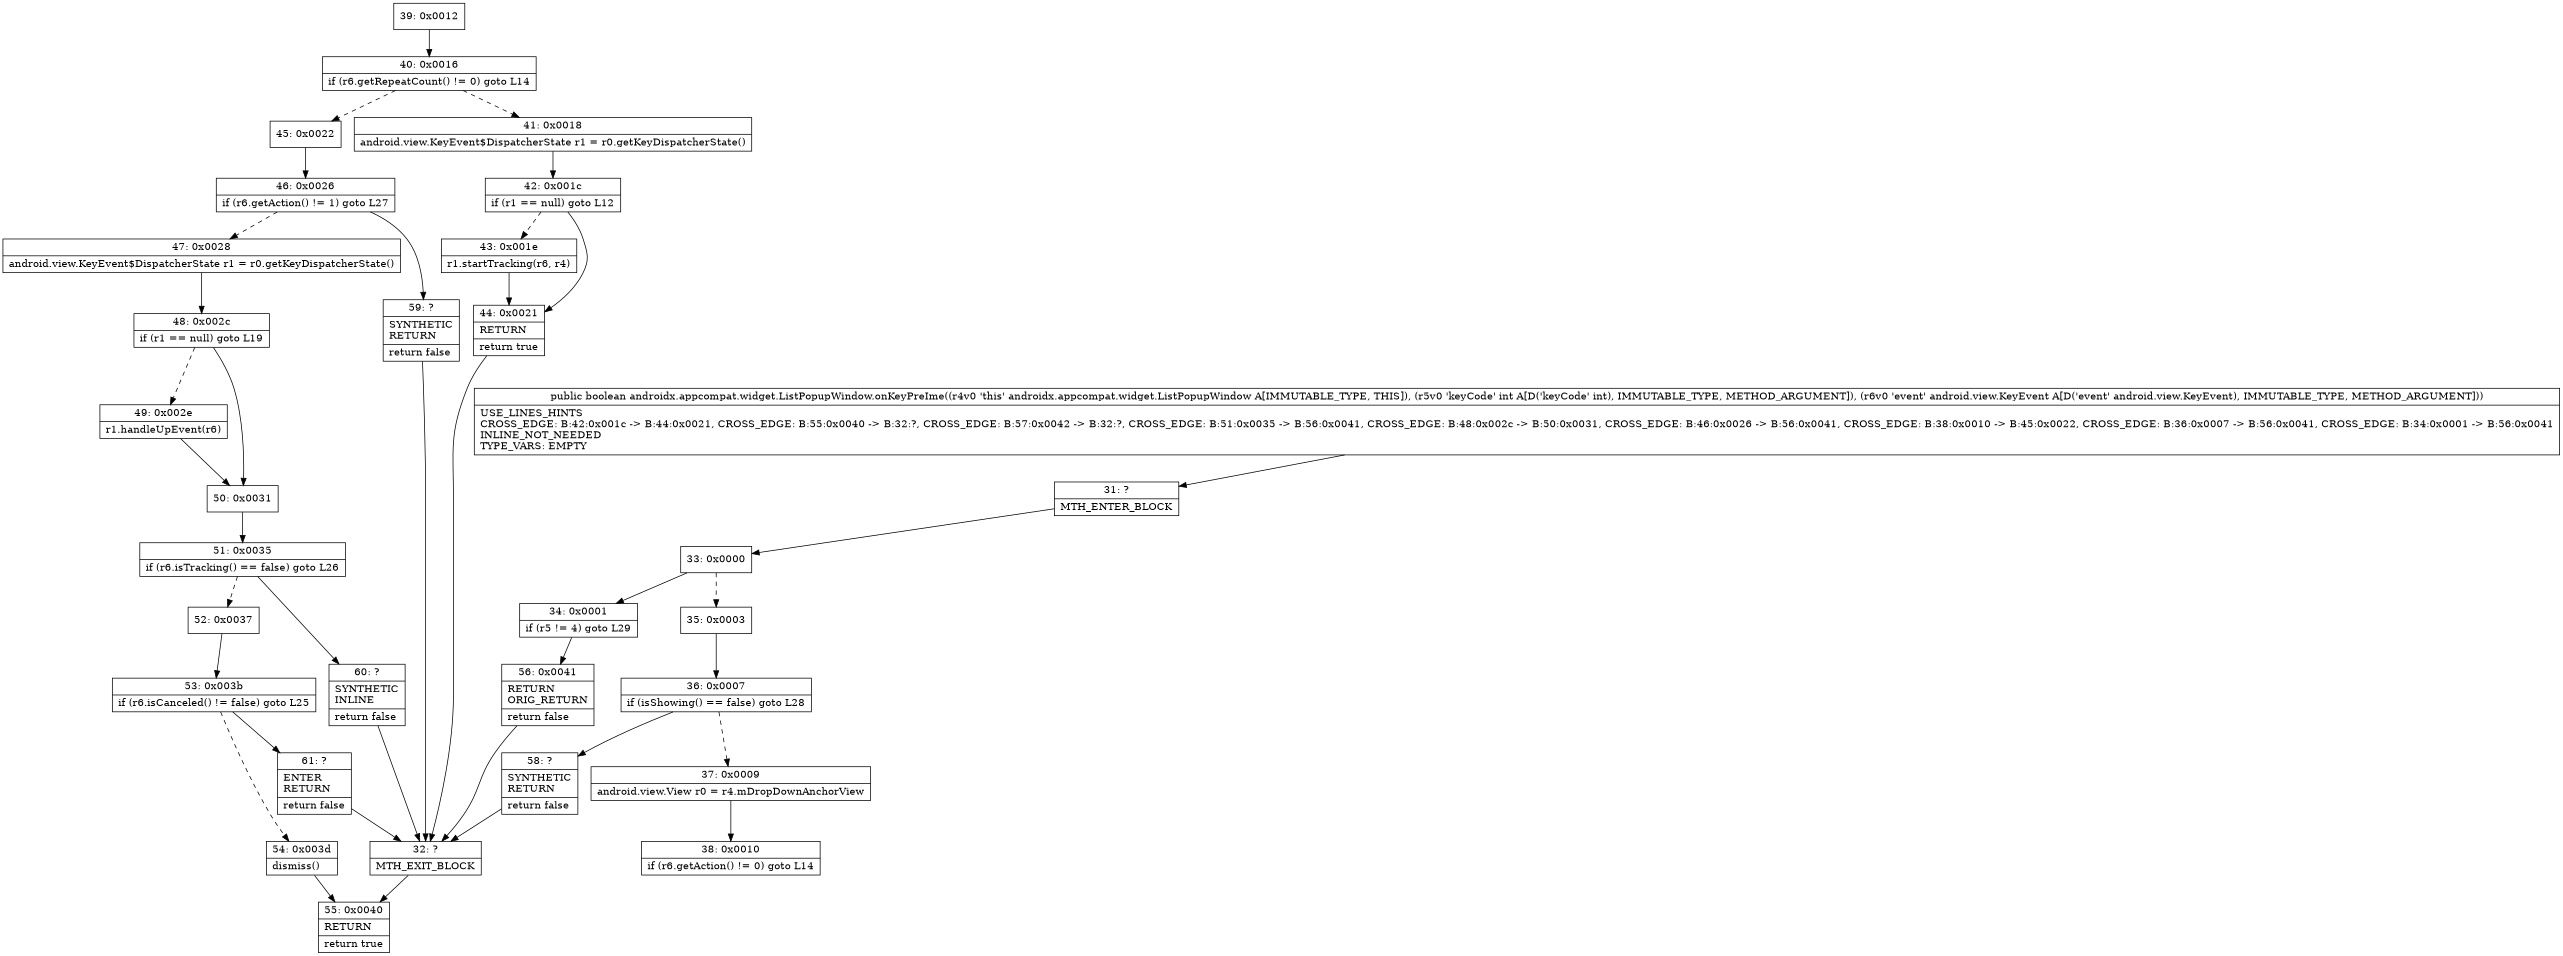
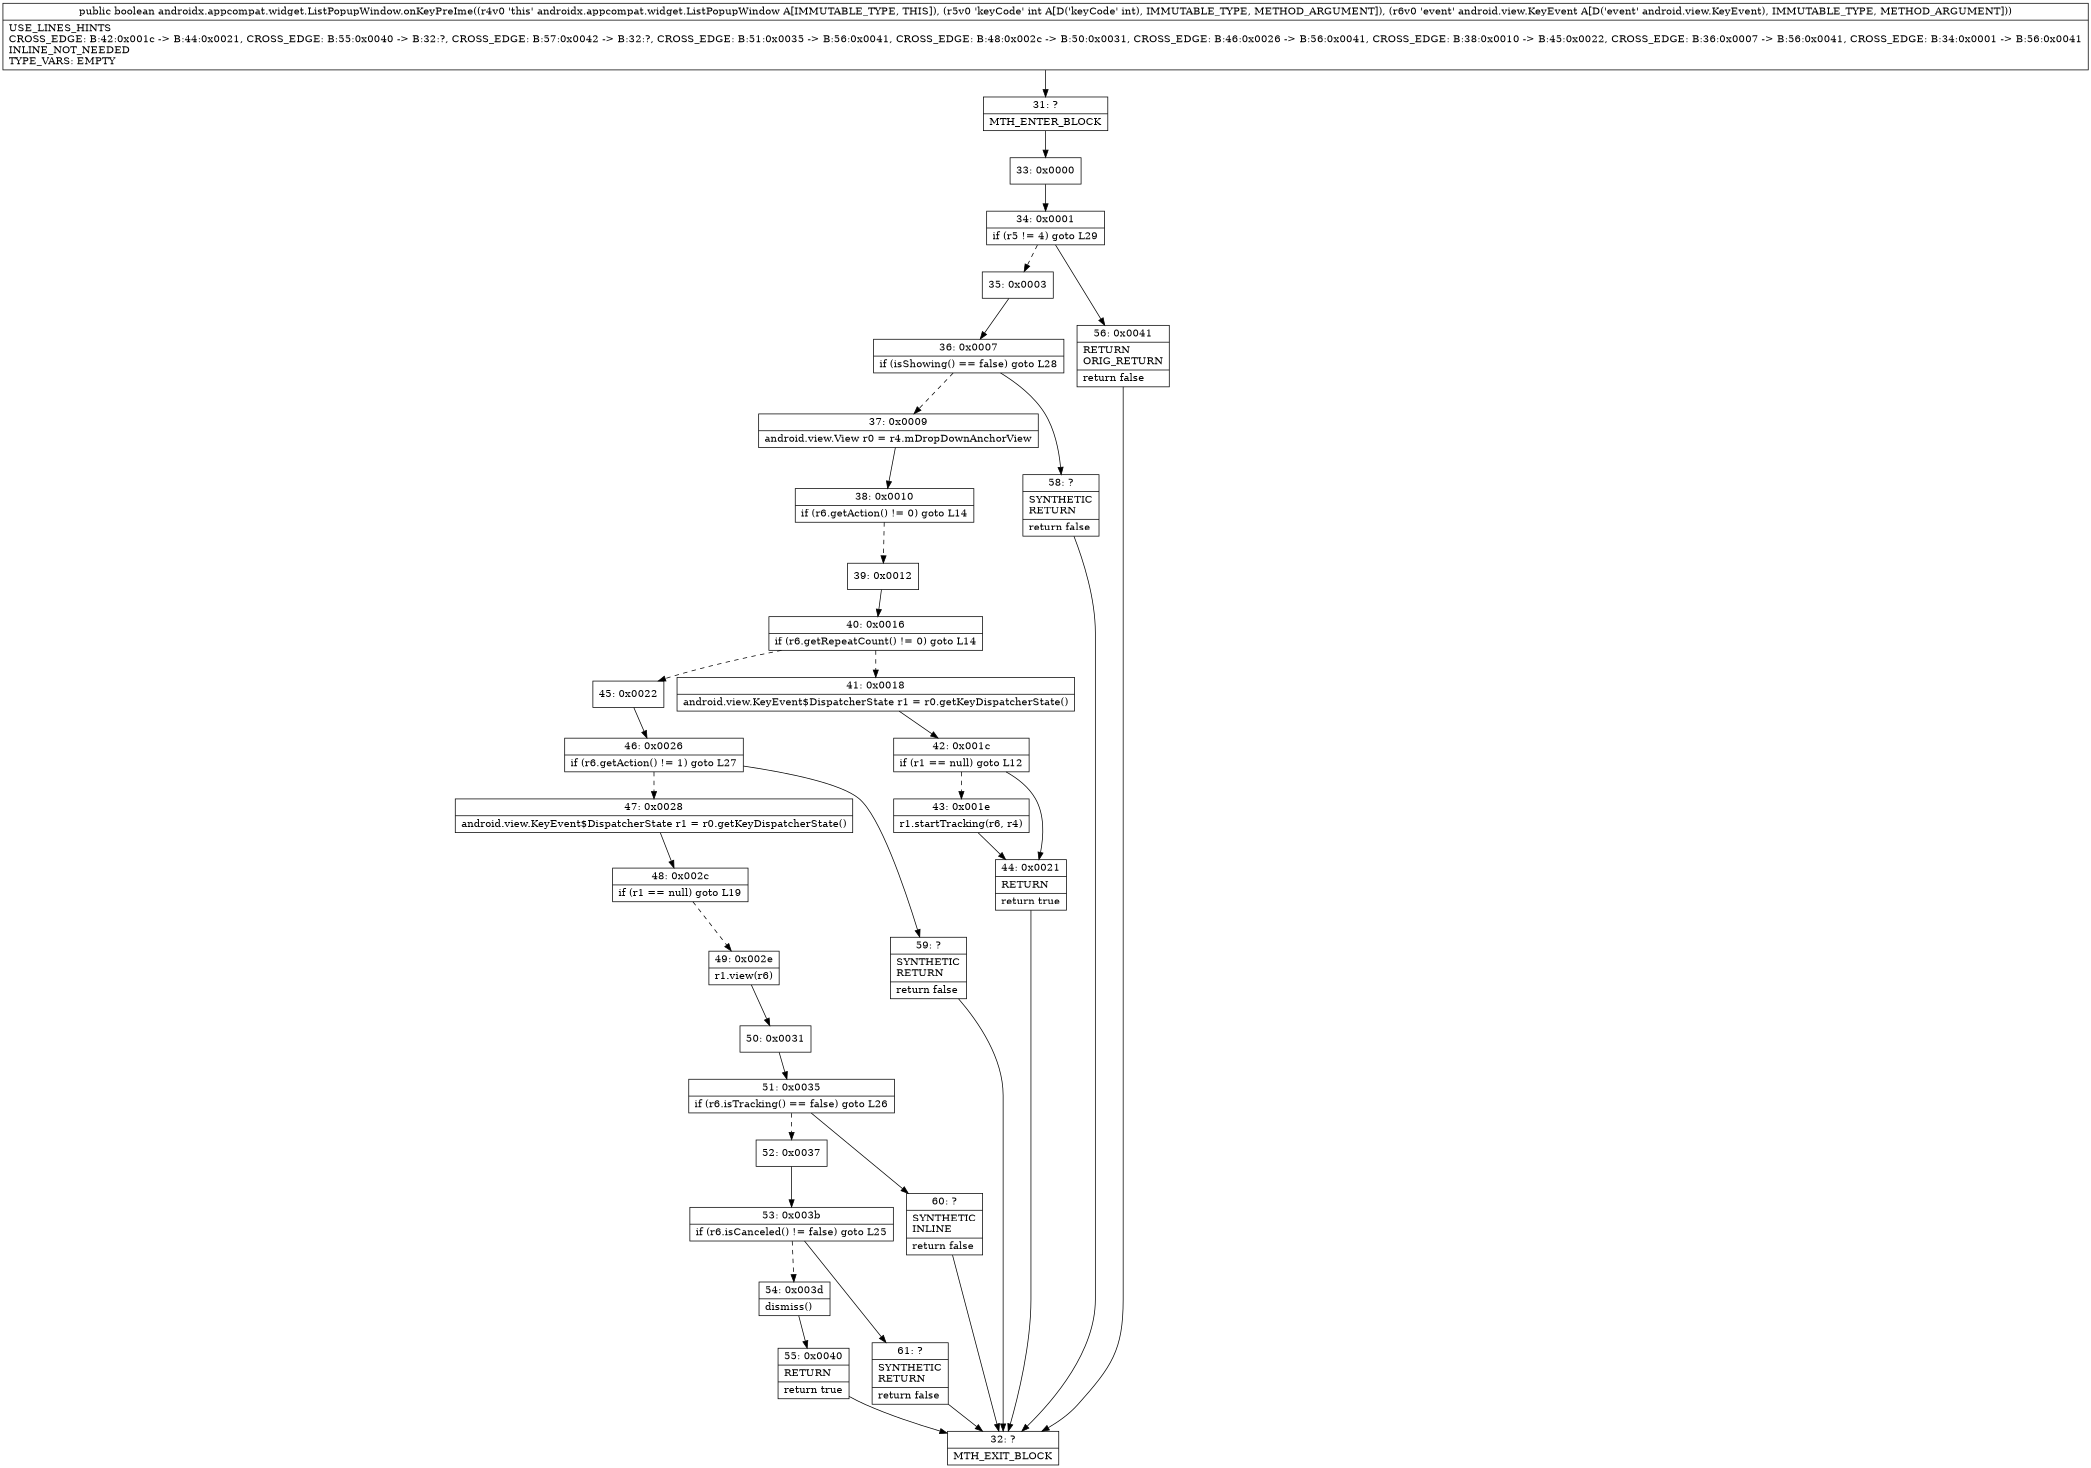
(239, 410) -> none
(164, 430) -> (744, 976)
none -> (884, 539)
(716, 586) -> (1032, 255)
(303, 778) -> (910, 1368)
(397, 886) -> (894, 1416)
